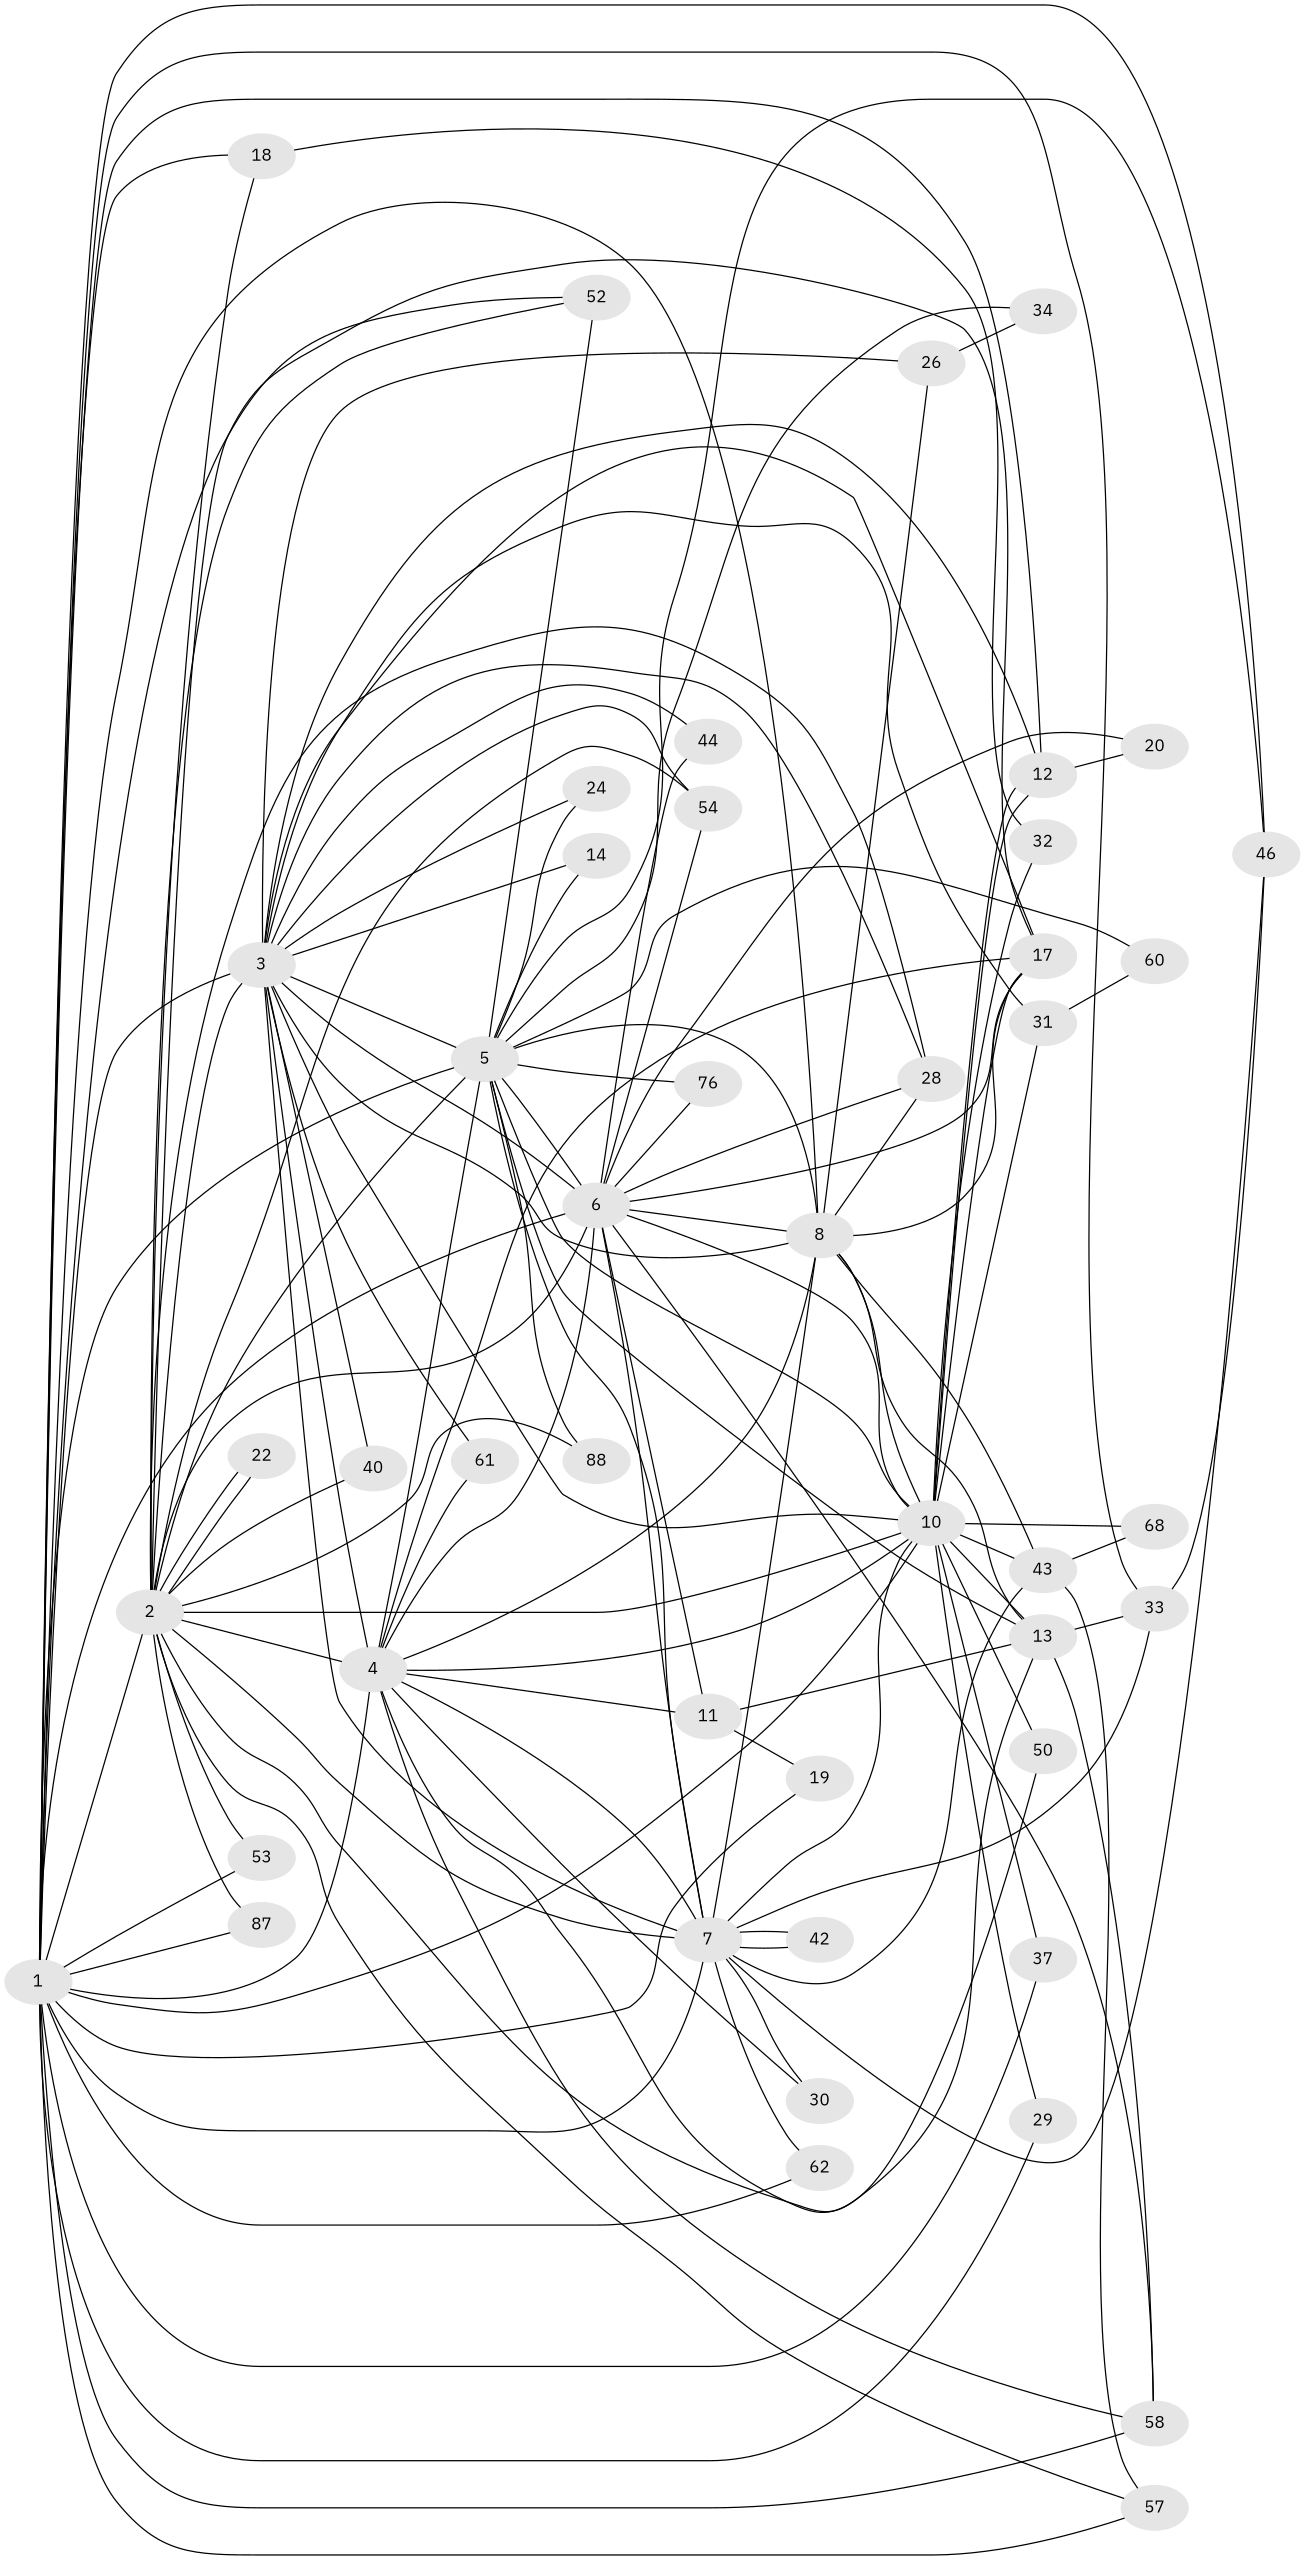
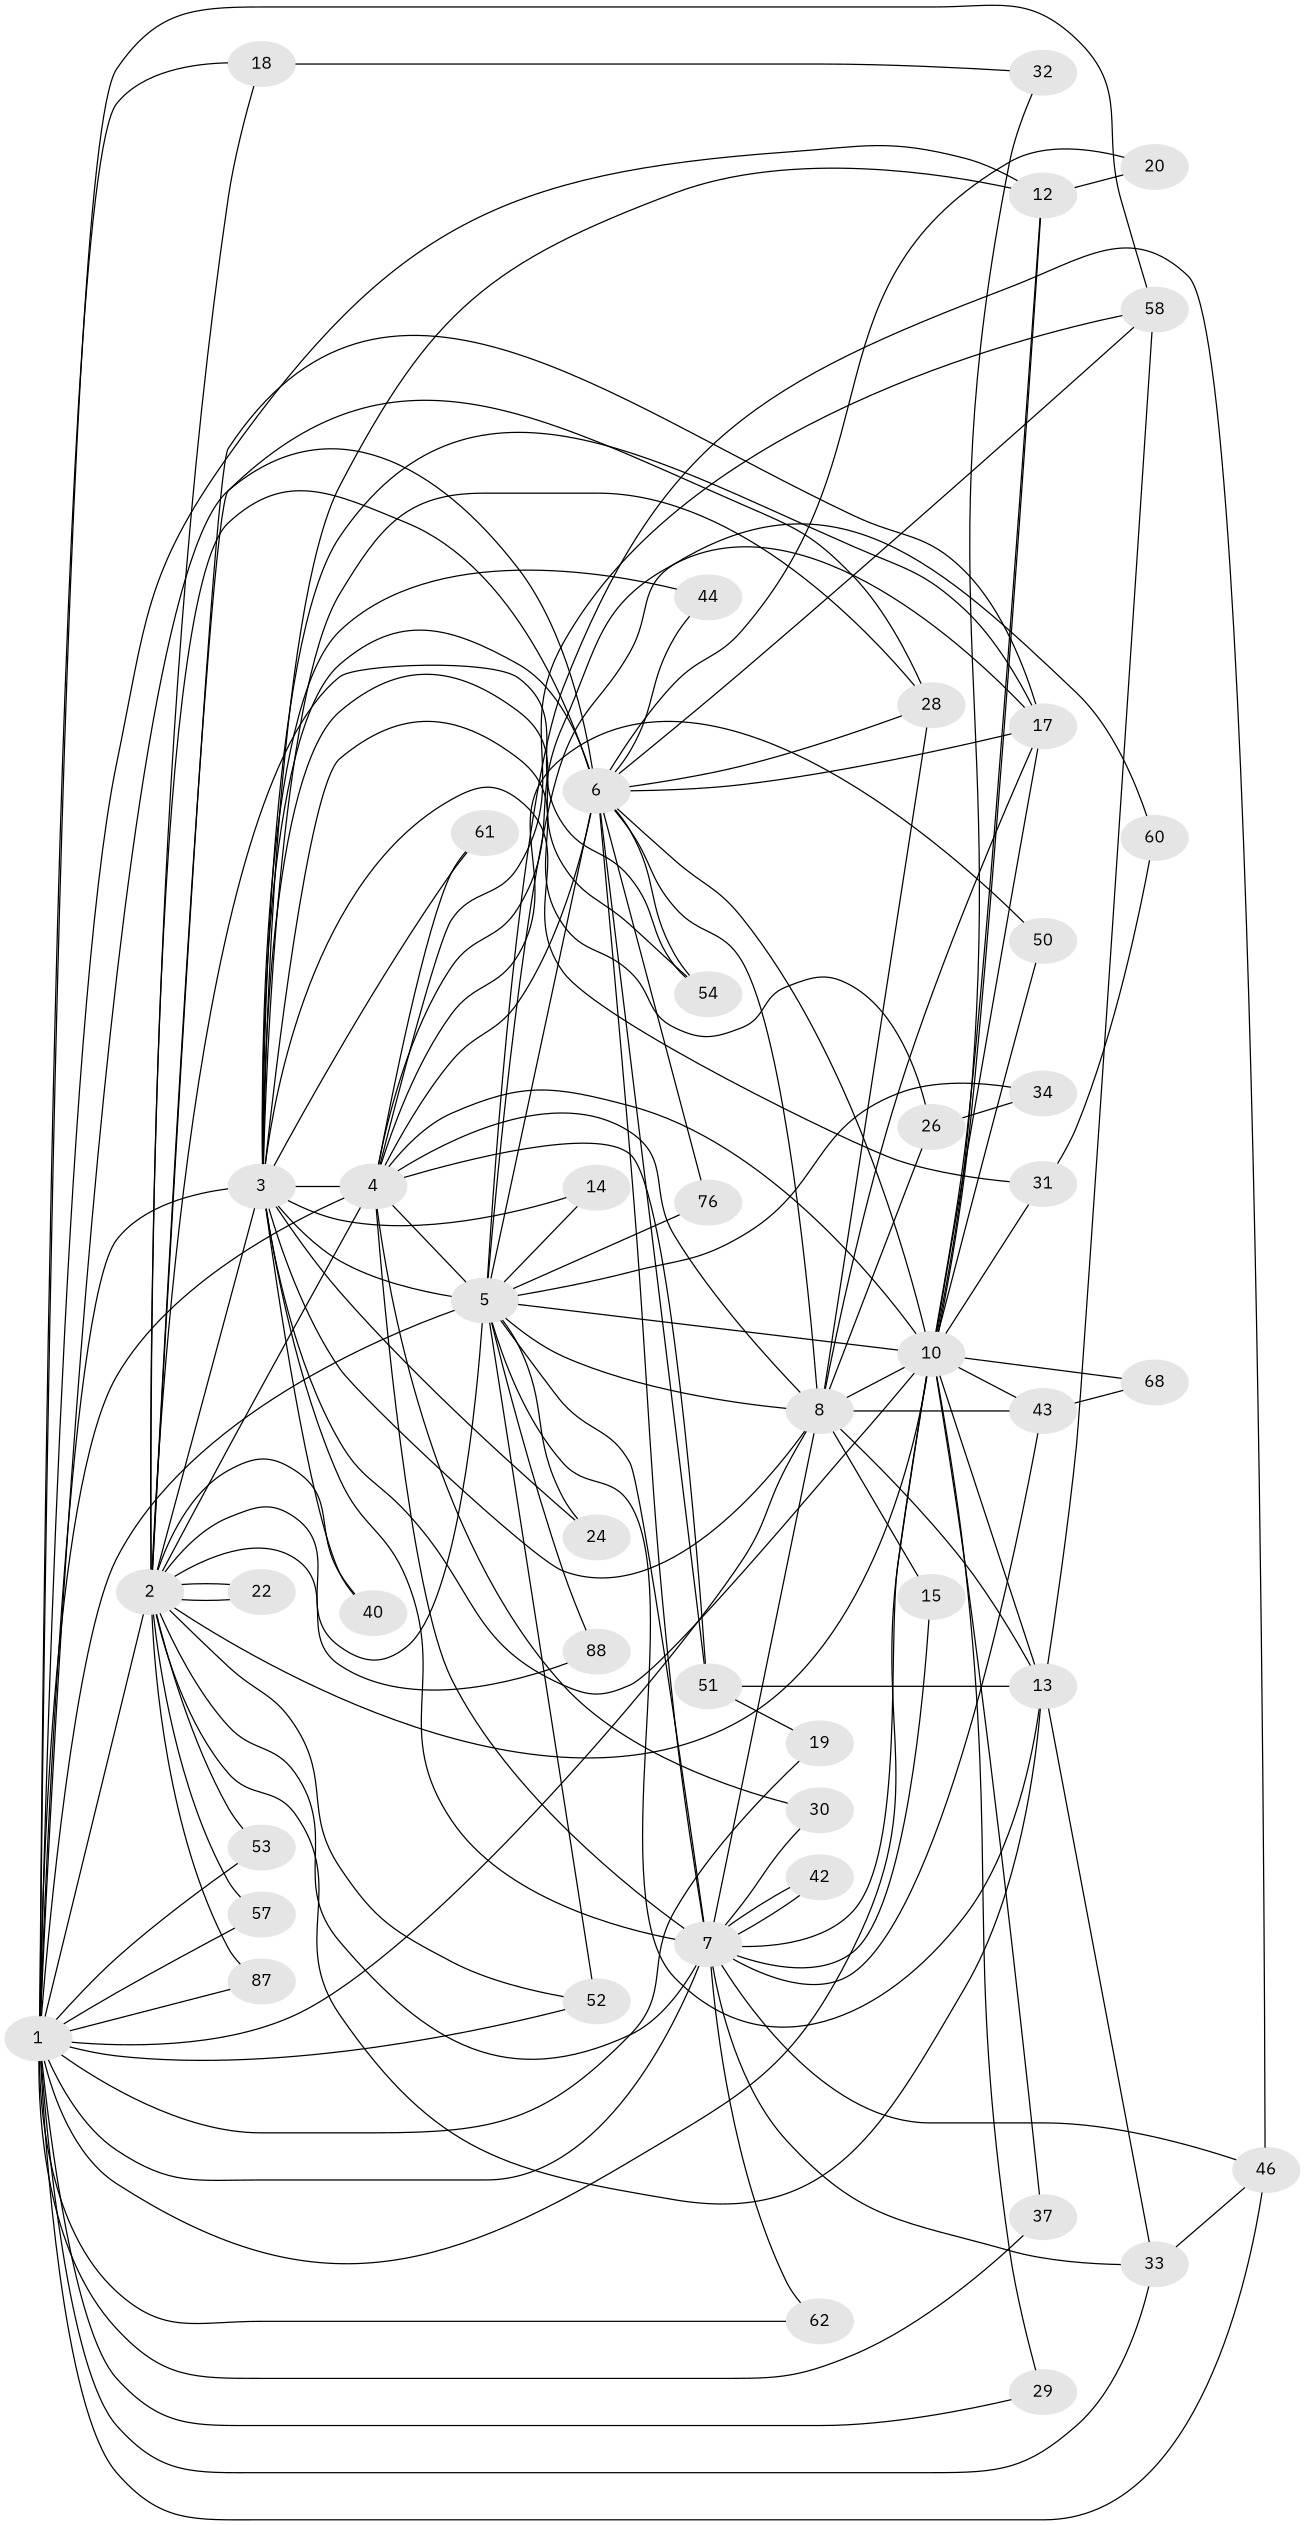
none -> (931, 1597)
(708, 1717) -> (708, 1686)
(1105, 2060) -> none
